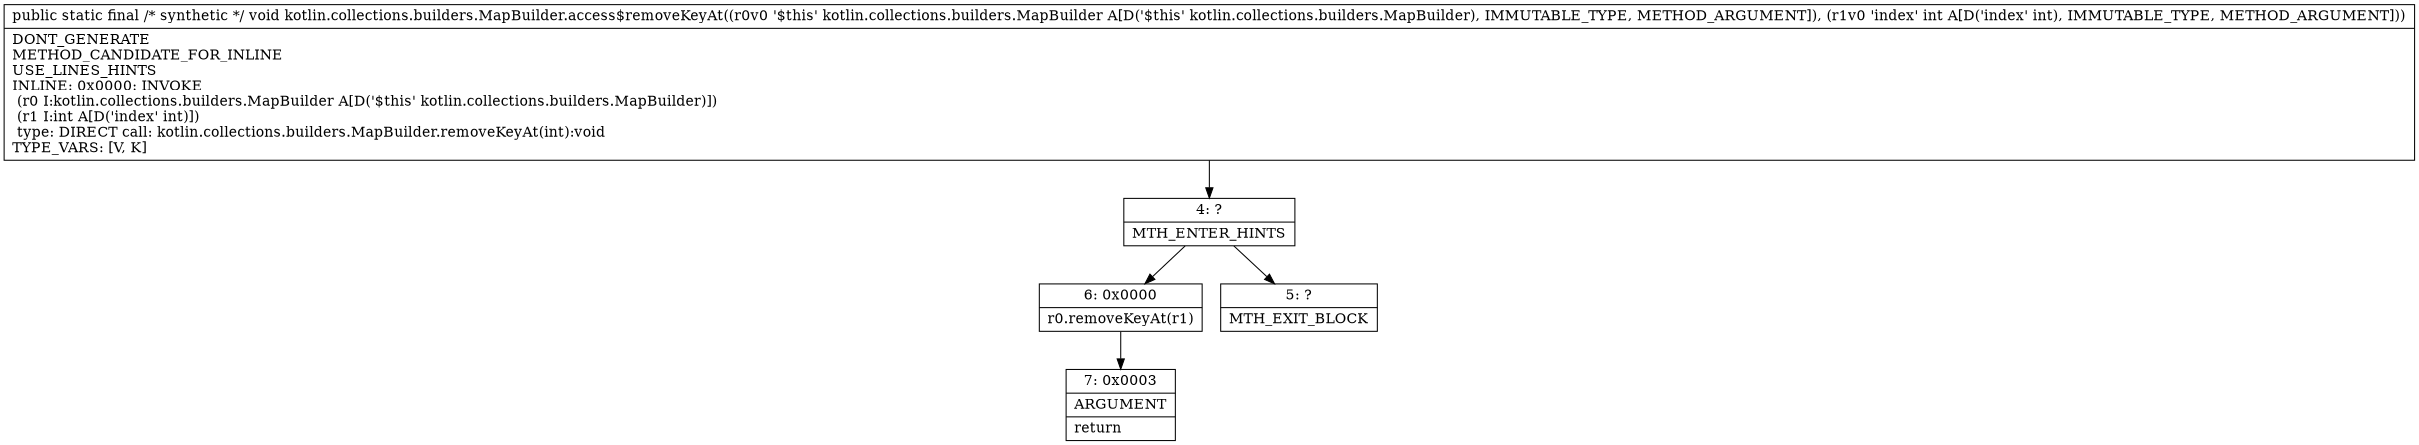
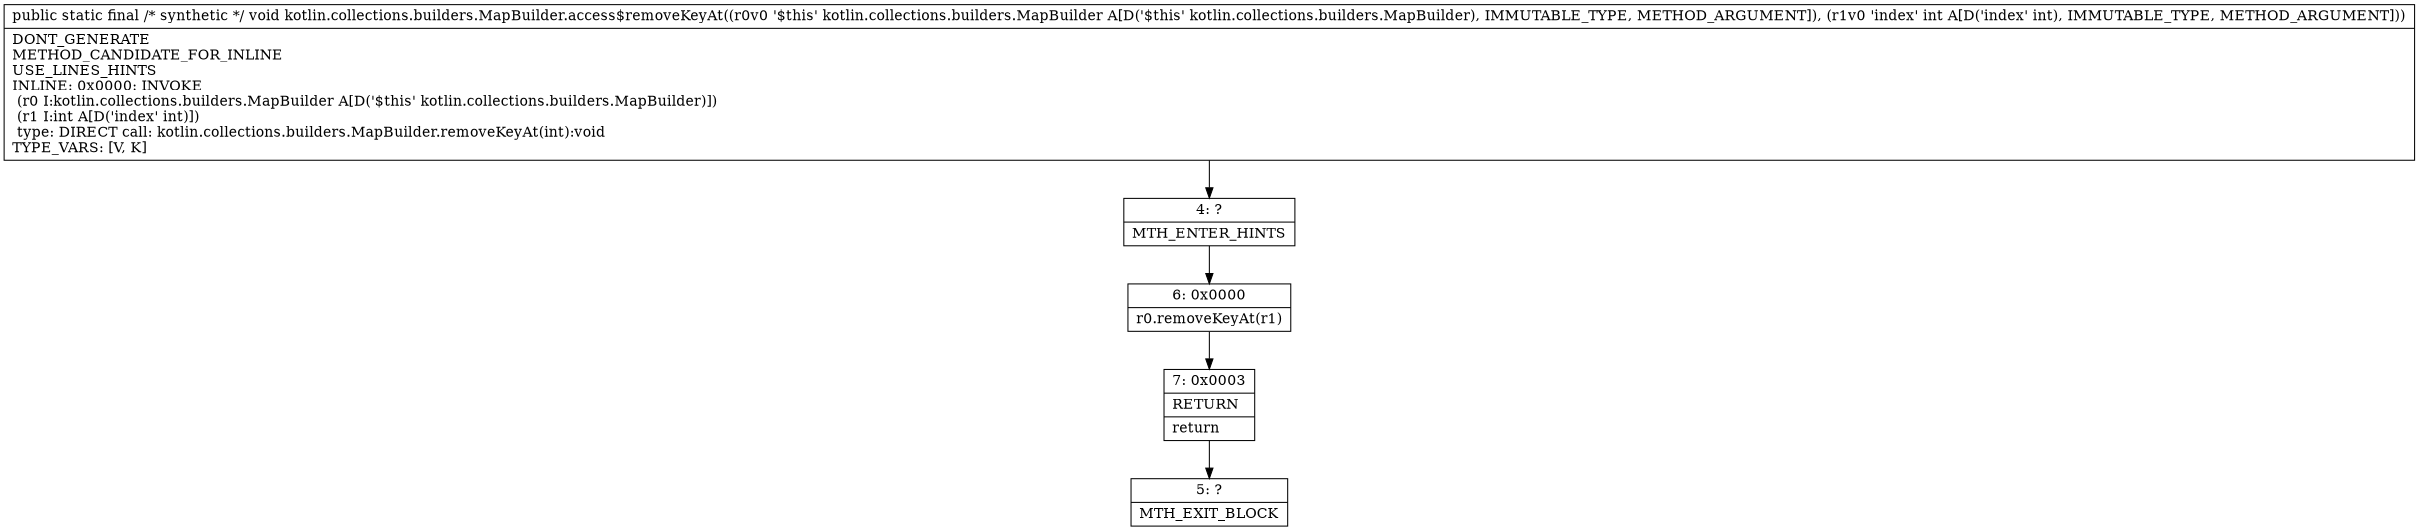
(1250, 261) -> (1209, 454)
(1121, 404) -> (1206, 404)
